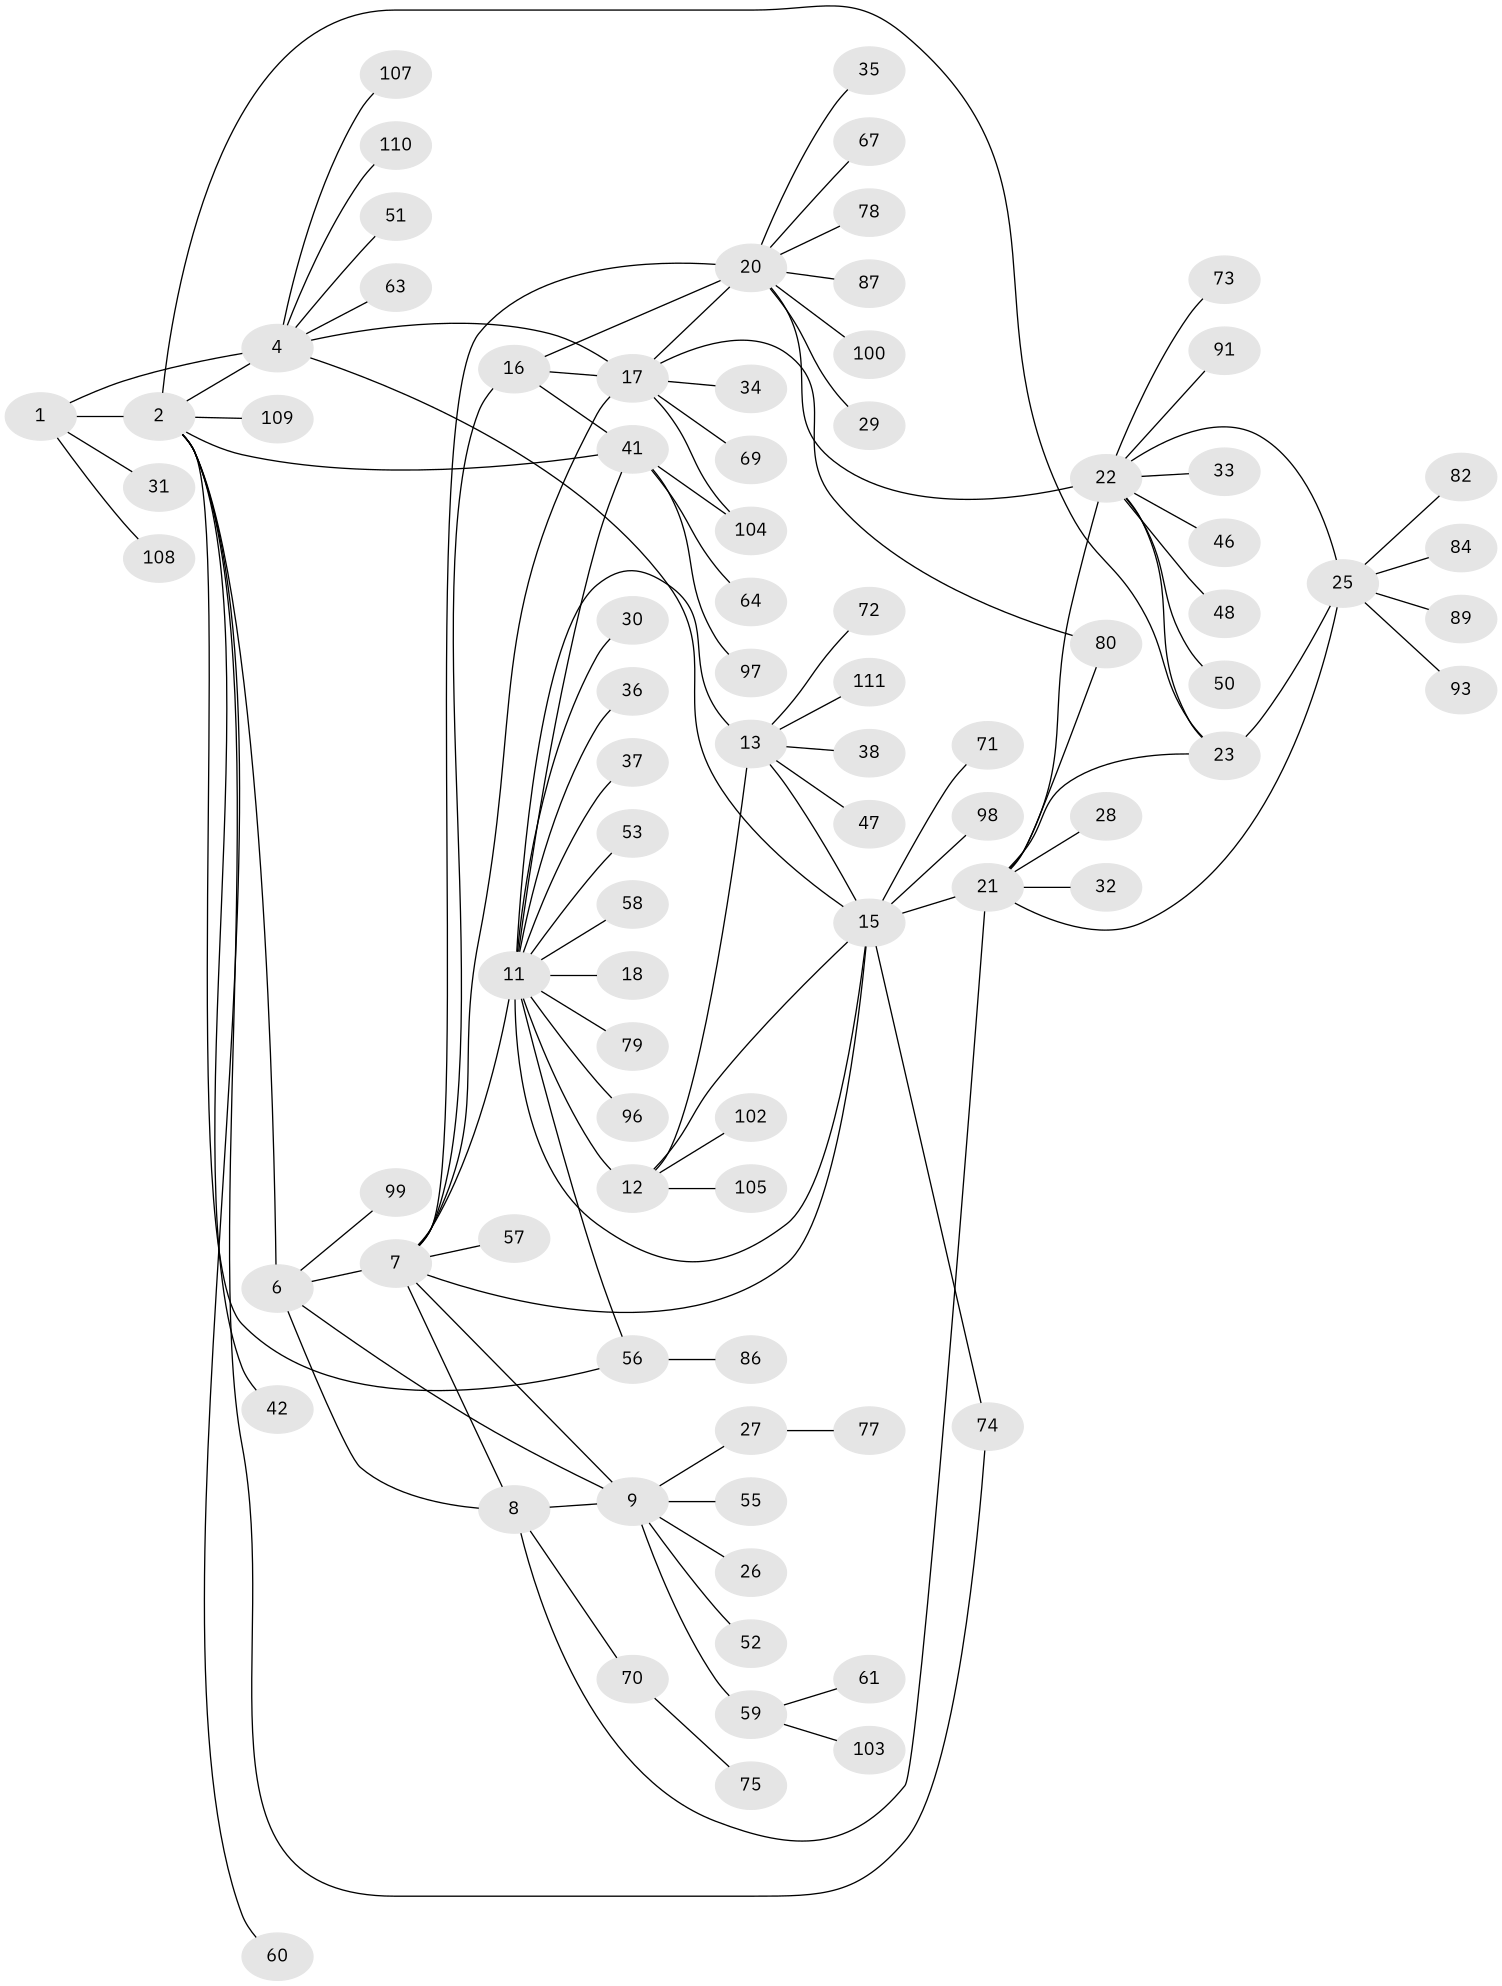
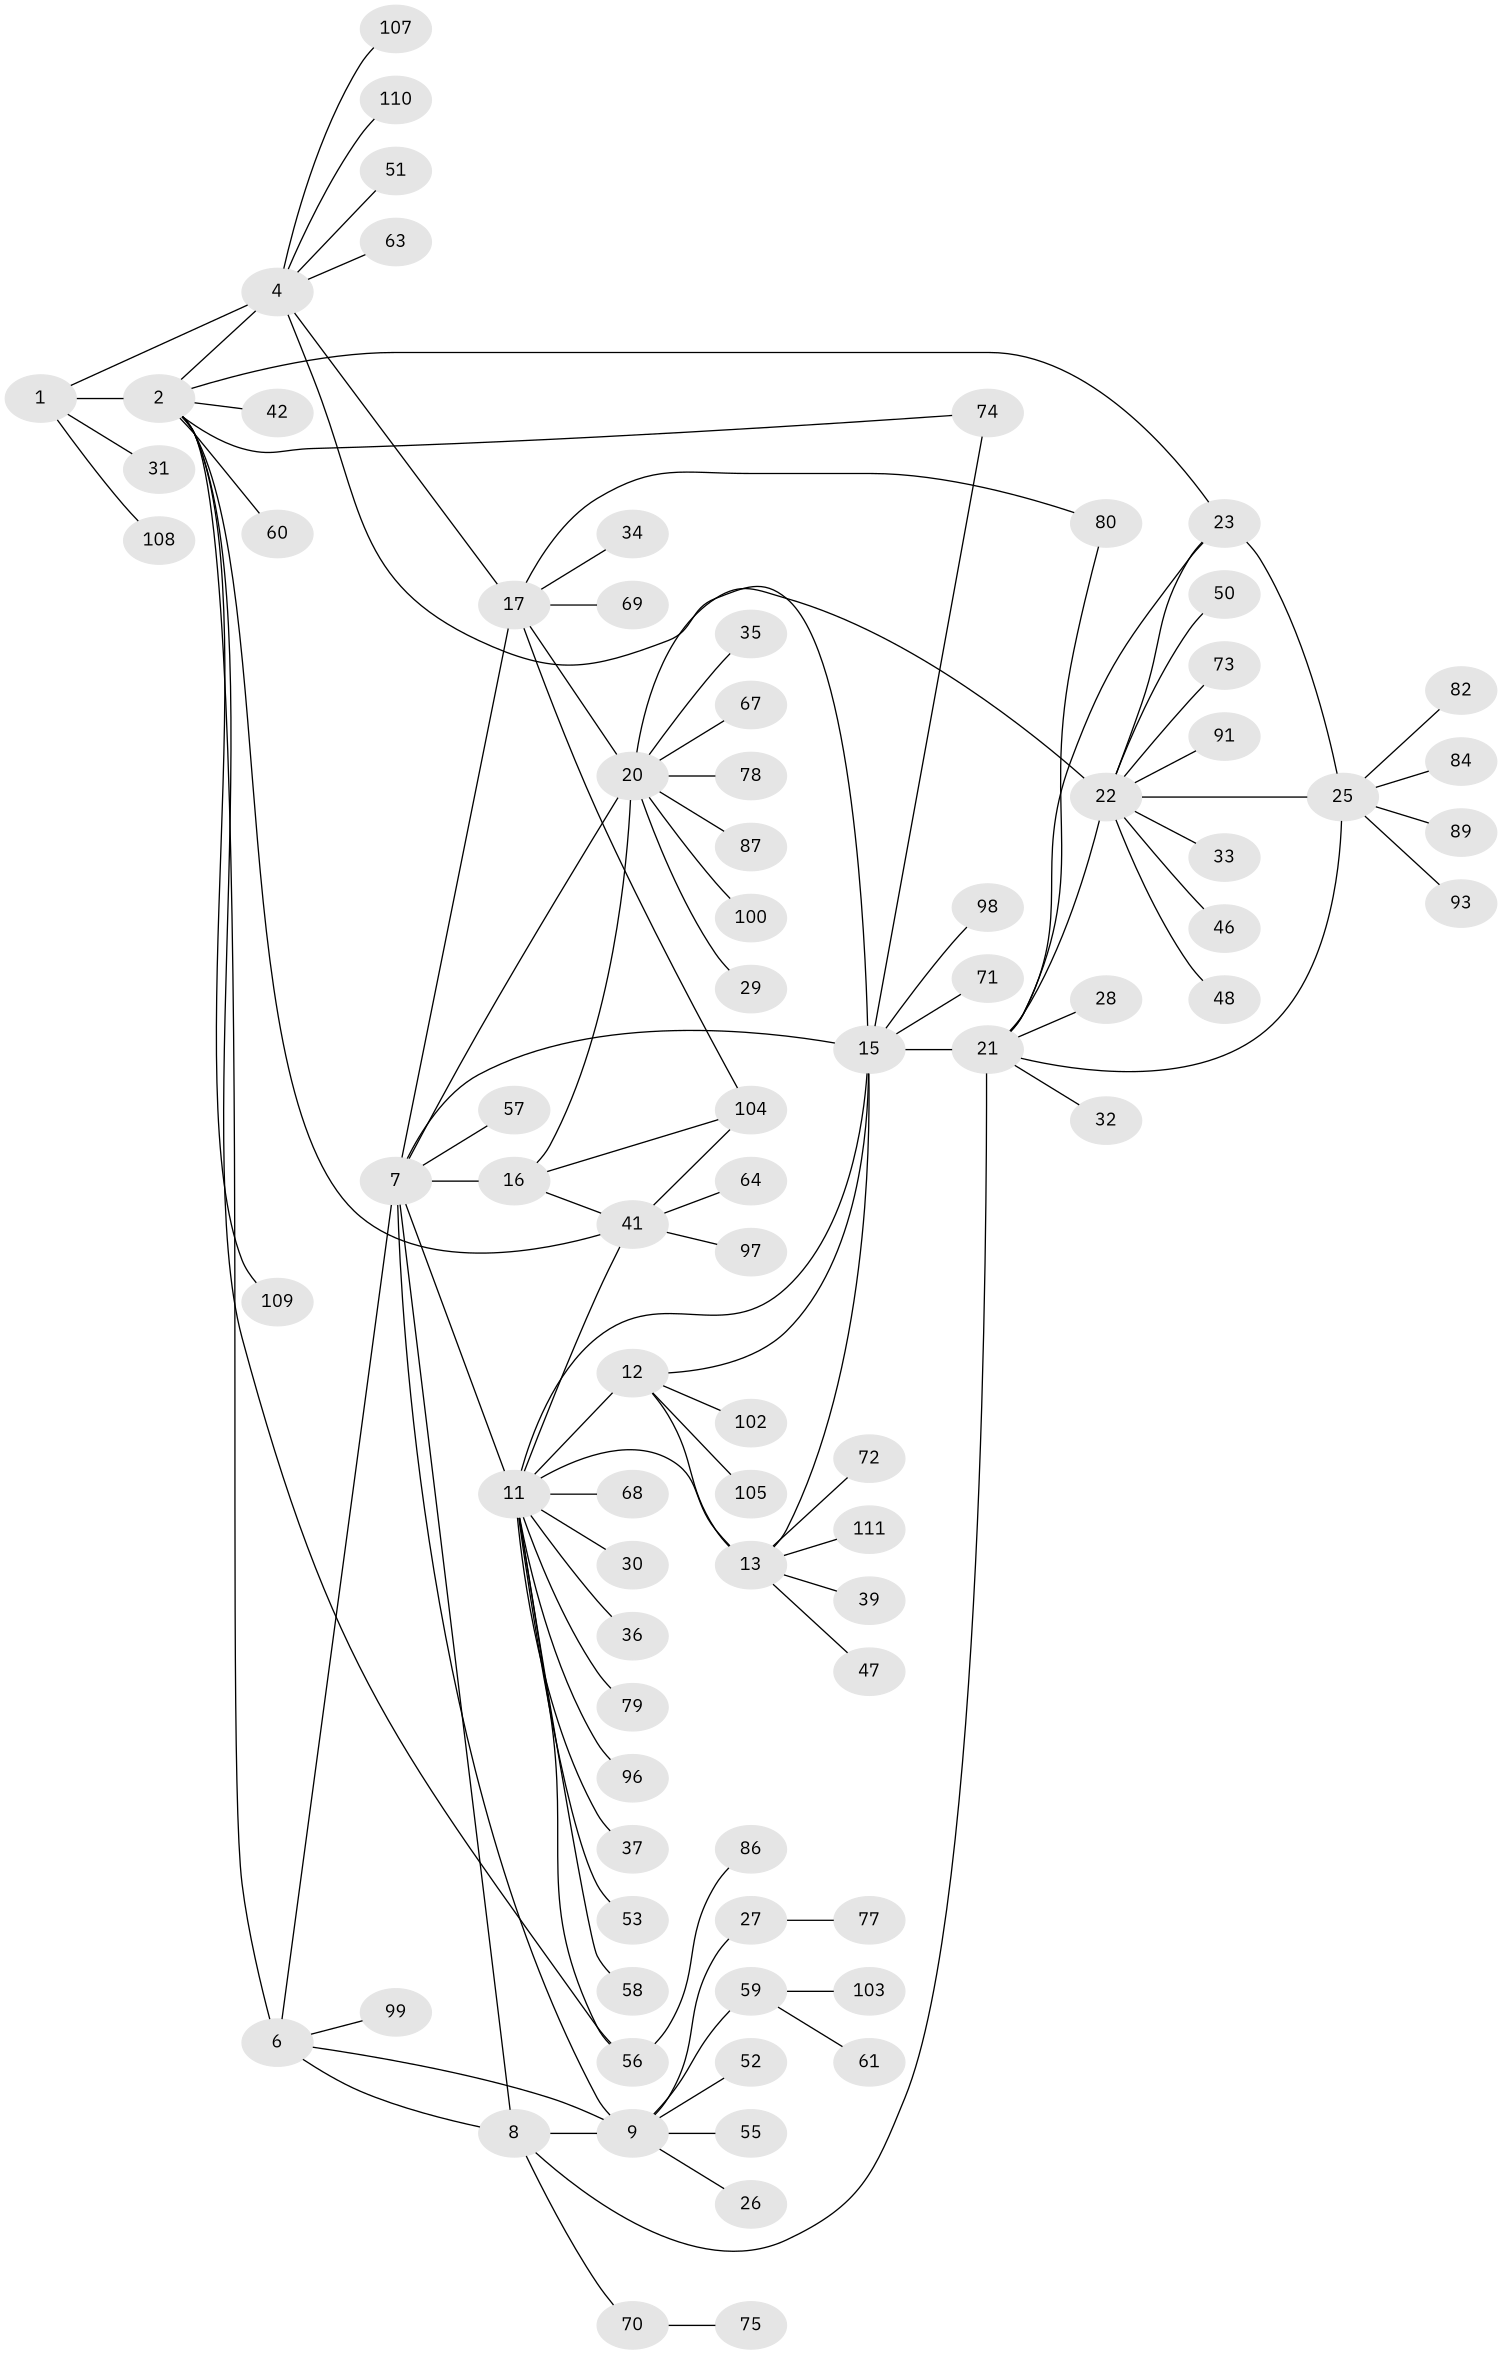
(573, 374) -> (633, 1146)
(869, 753) -> (869, 1601)
(633, 976) -> (633, 1494)
